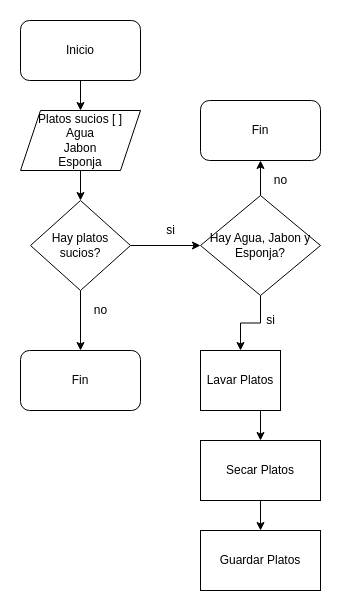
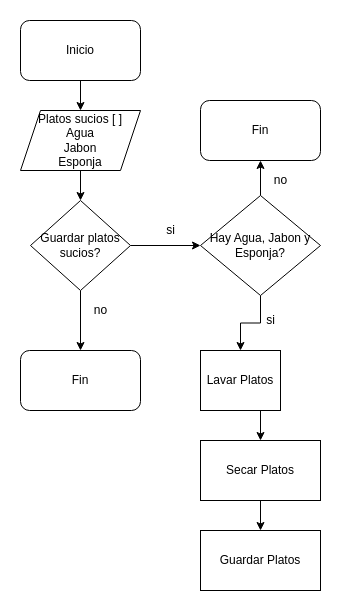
(81, 246) -> (81, 246)
